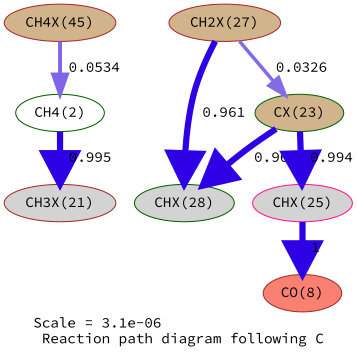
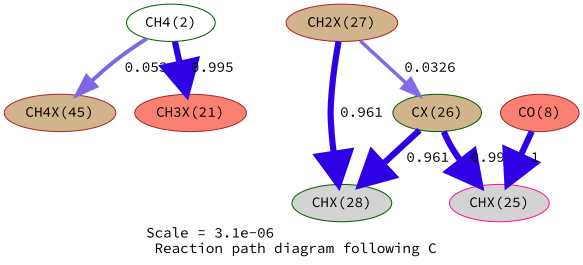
(60, 58) -> (118, 59)
(299, 113) -> (437, 113)
(60, 203) -> (191, 113)
(302, 232) -> (526, 144)
